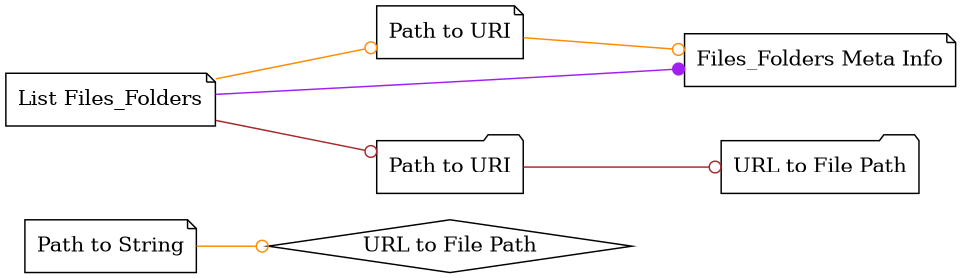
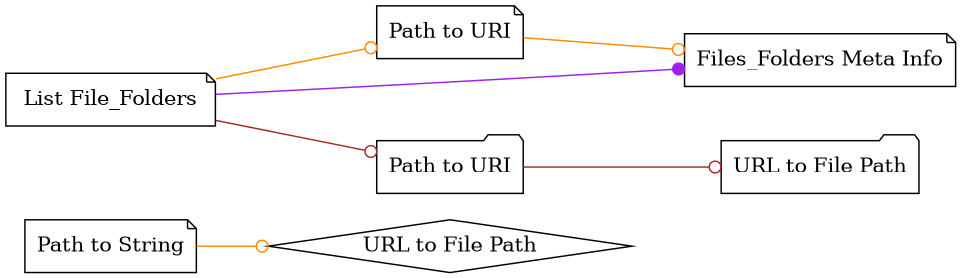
(111, 100) -> (111, 100)
